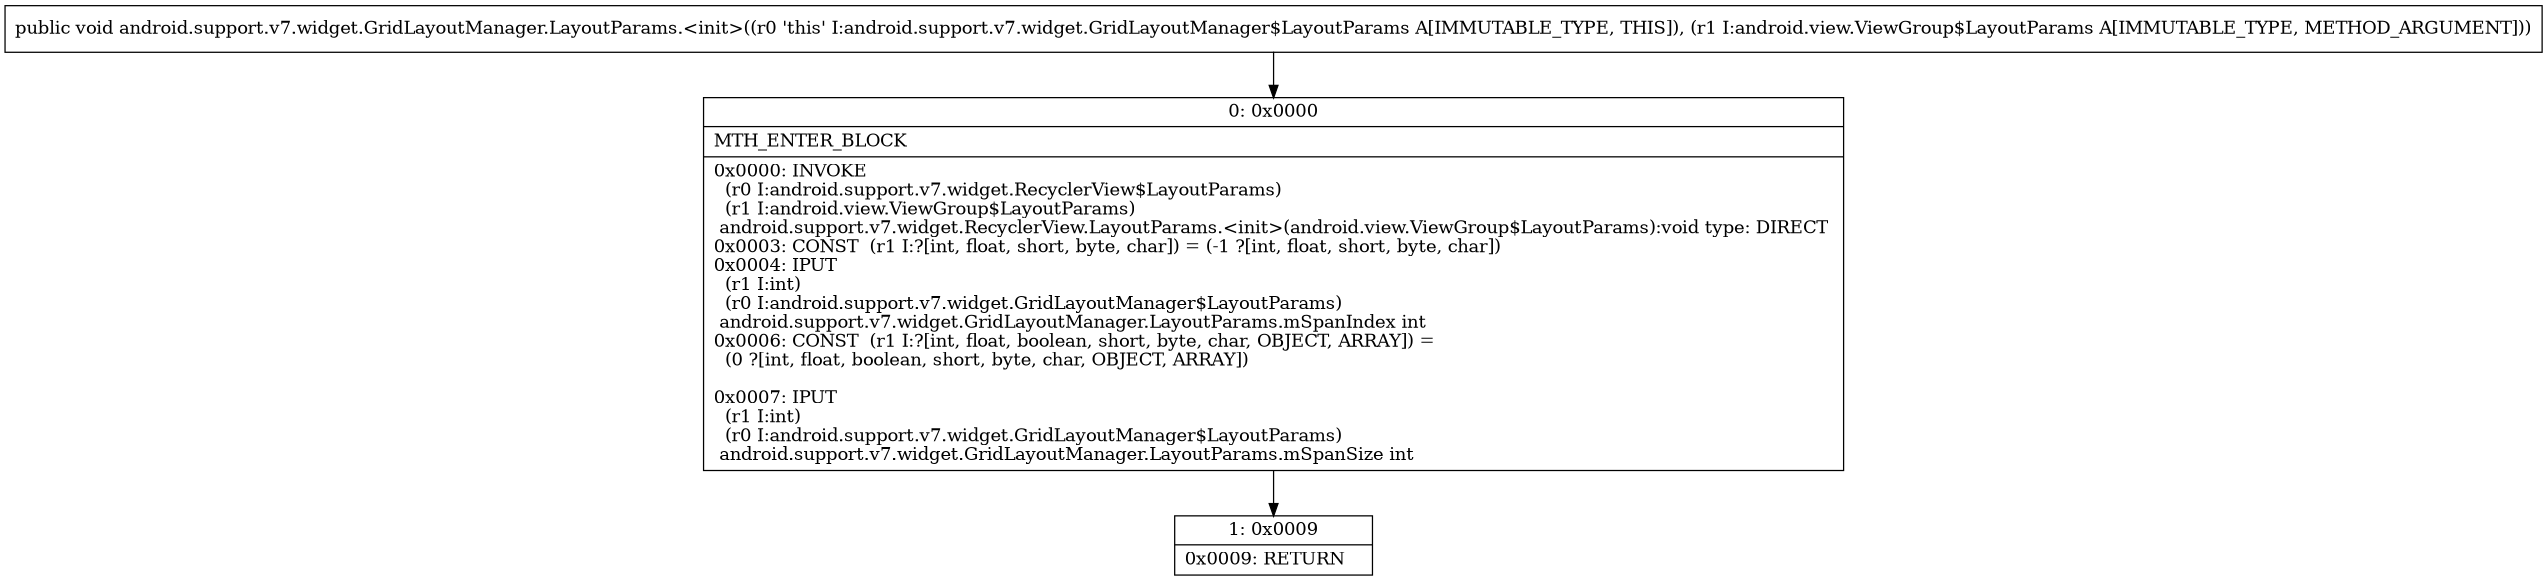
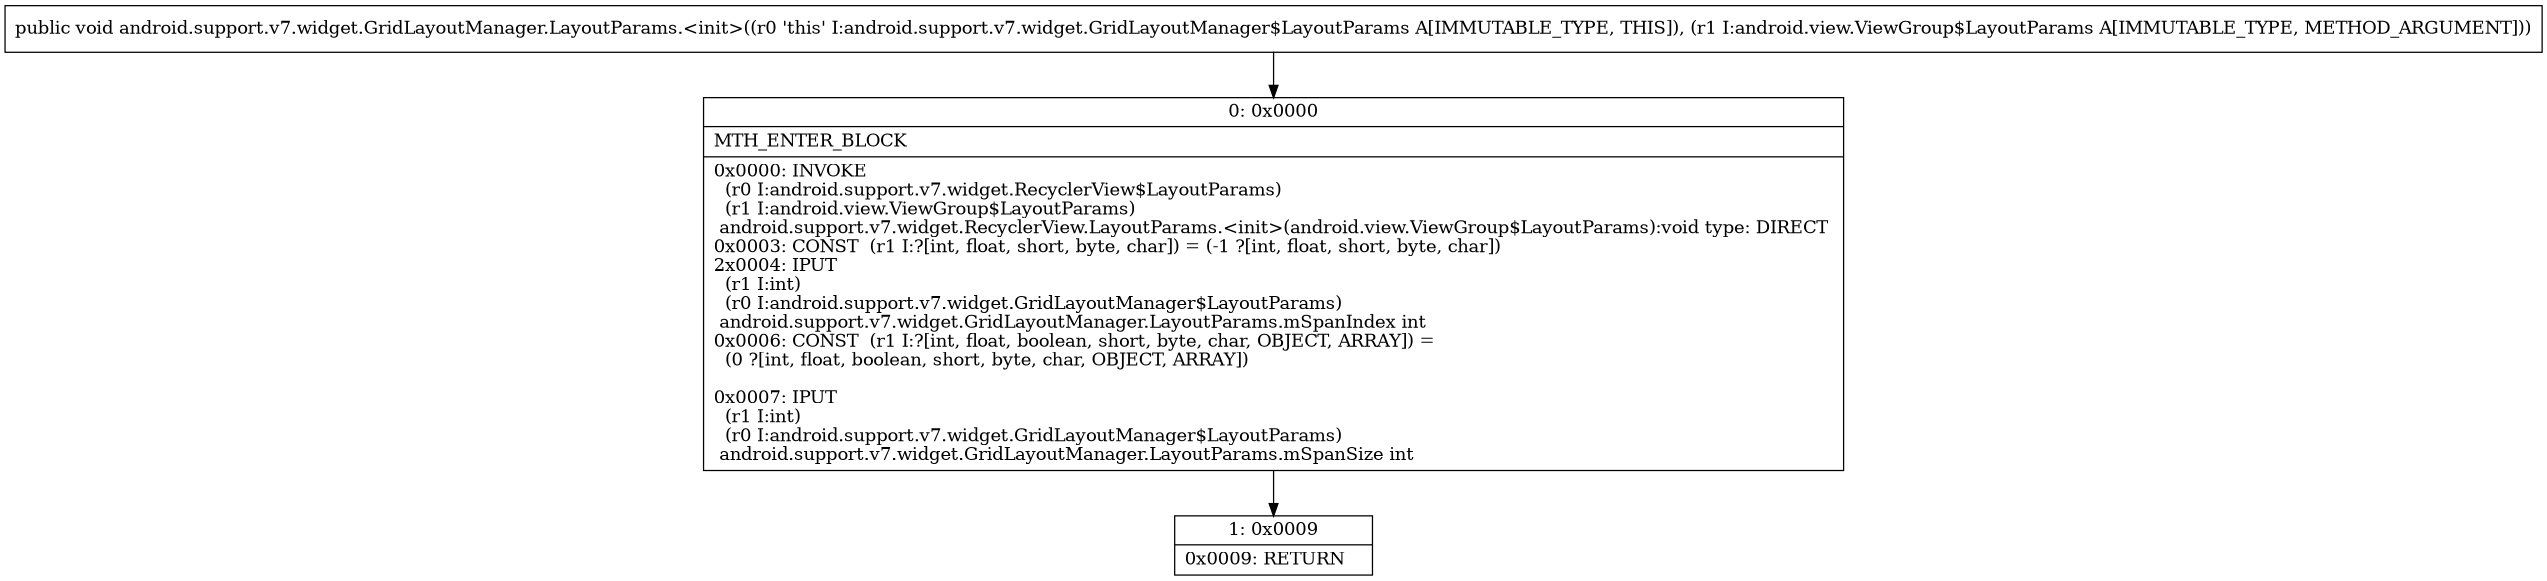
(781, 266) -> (781, 266)
